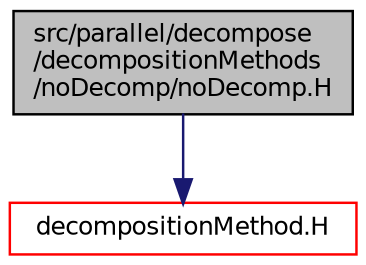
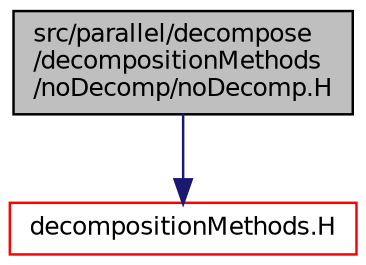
(183, 229) -> (183, 229)
